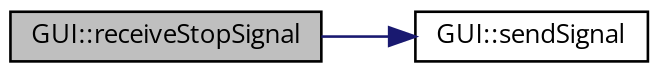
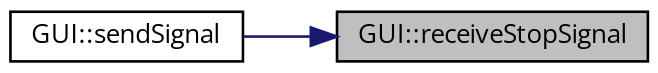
(355, 37) -> (277, 37)
